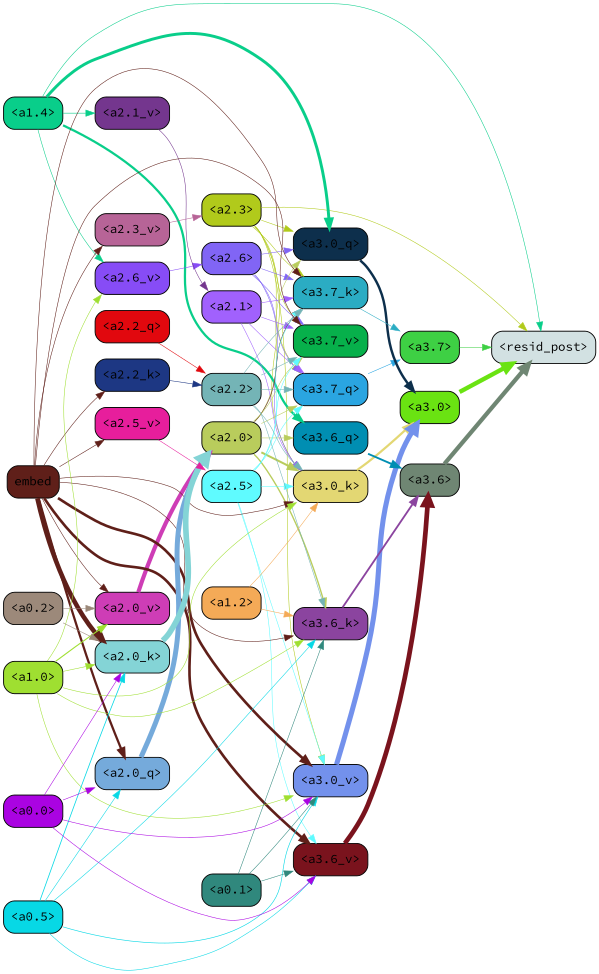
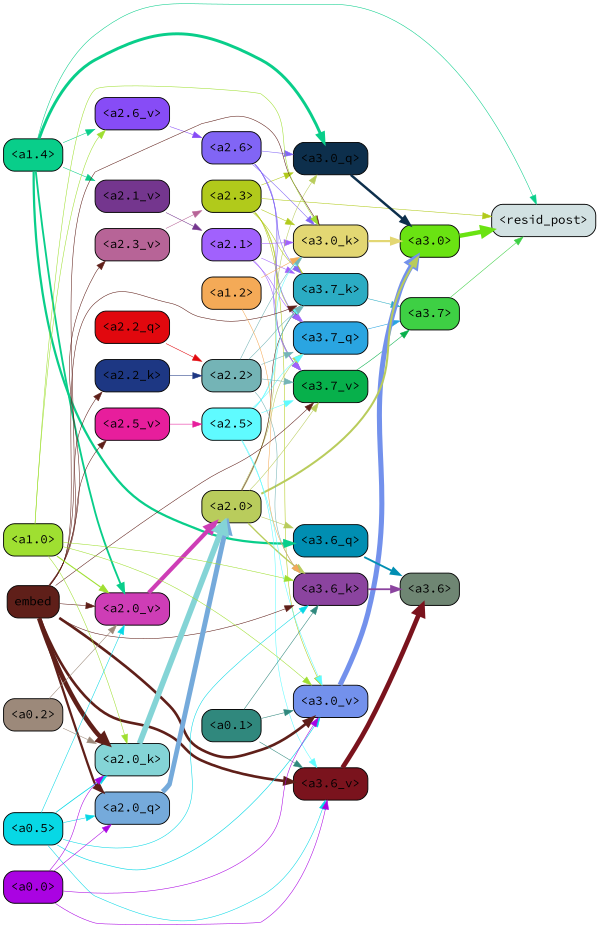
none -> (60, 349)
none -> (379, 354)
(484, 417) -> none
(275, 459) -> (372, 403)
none -> (81, 723)
